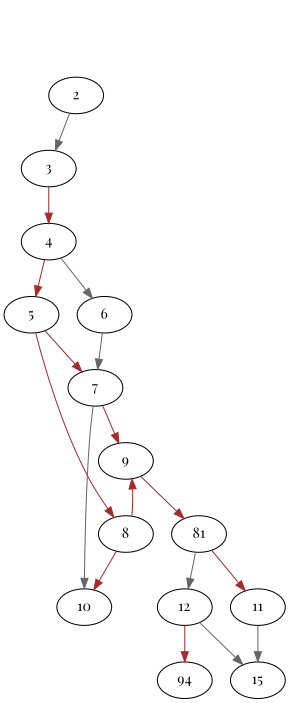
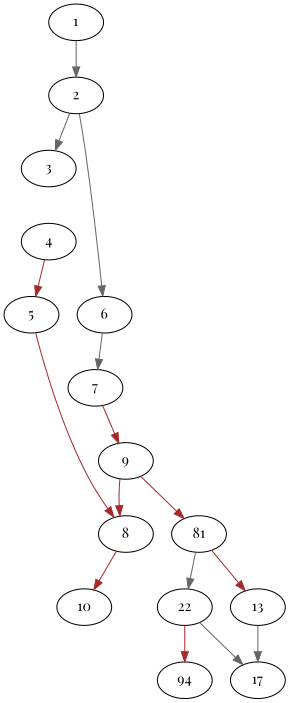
none -> (76, 22)
(49, 200) -> none
(74, 274) -> (92, 200)
(60, 347) -> none
(87, 492) -> none
(133, 502) -> (119, 492)
(185, 607) -> (185, 607)
(258, 607) -> (258, 607)
(258, 680) -> (258, 680)
